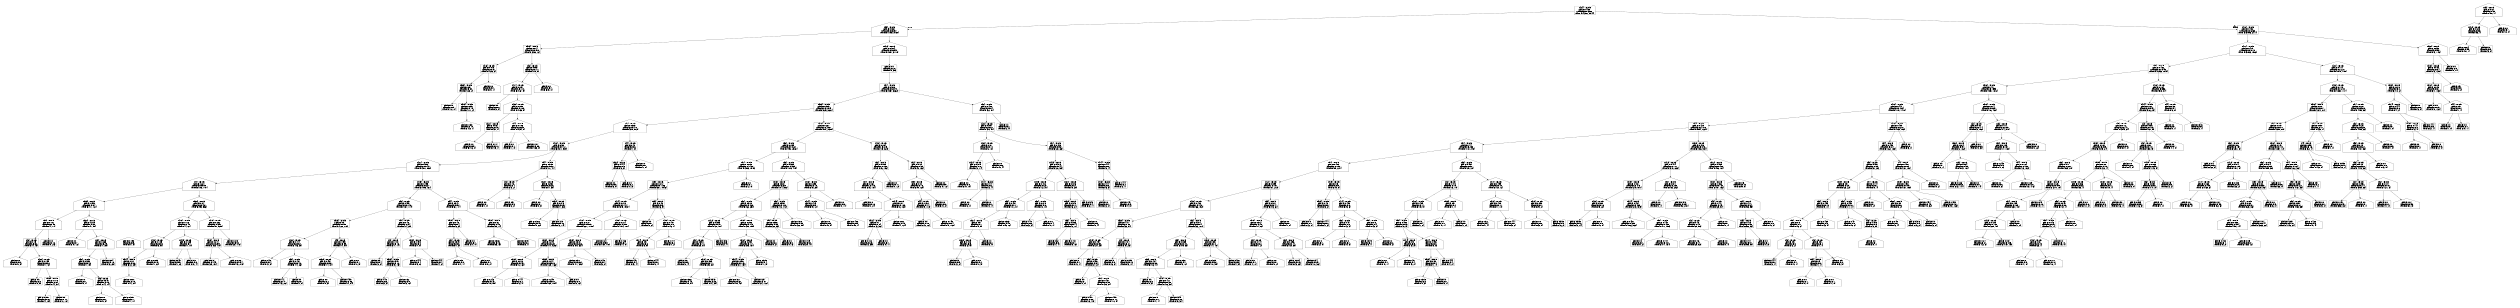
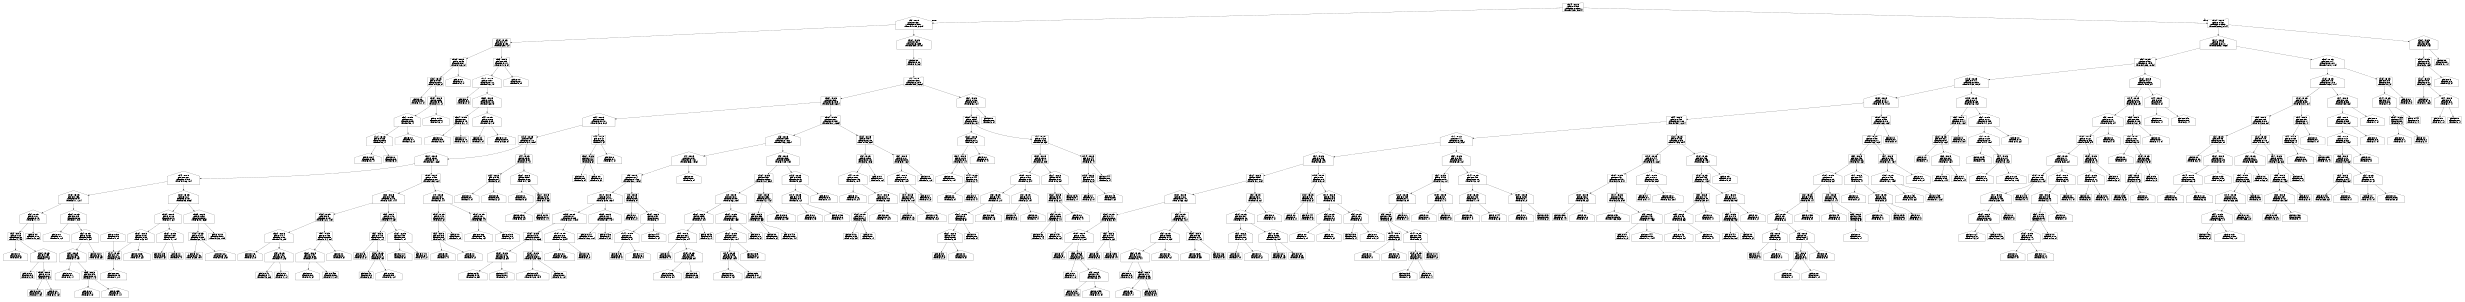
none -> (424, 111)
(2090, 174) -> (2062, 168)
